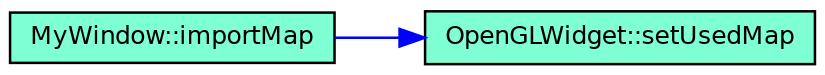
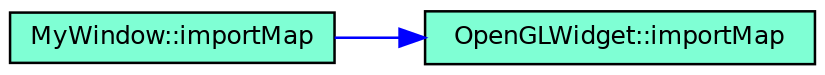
(620, 38) -> (620, 38)
